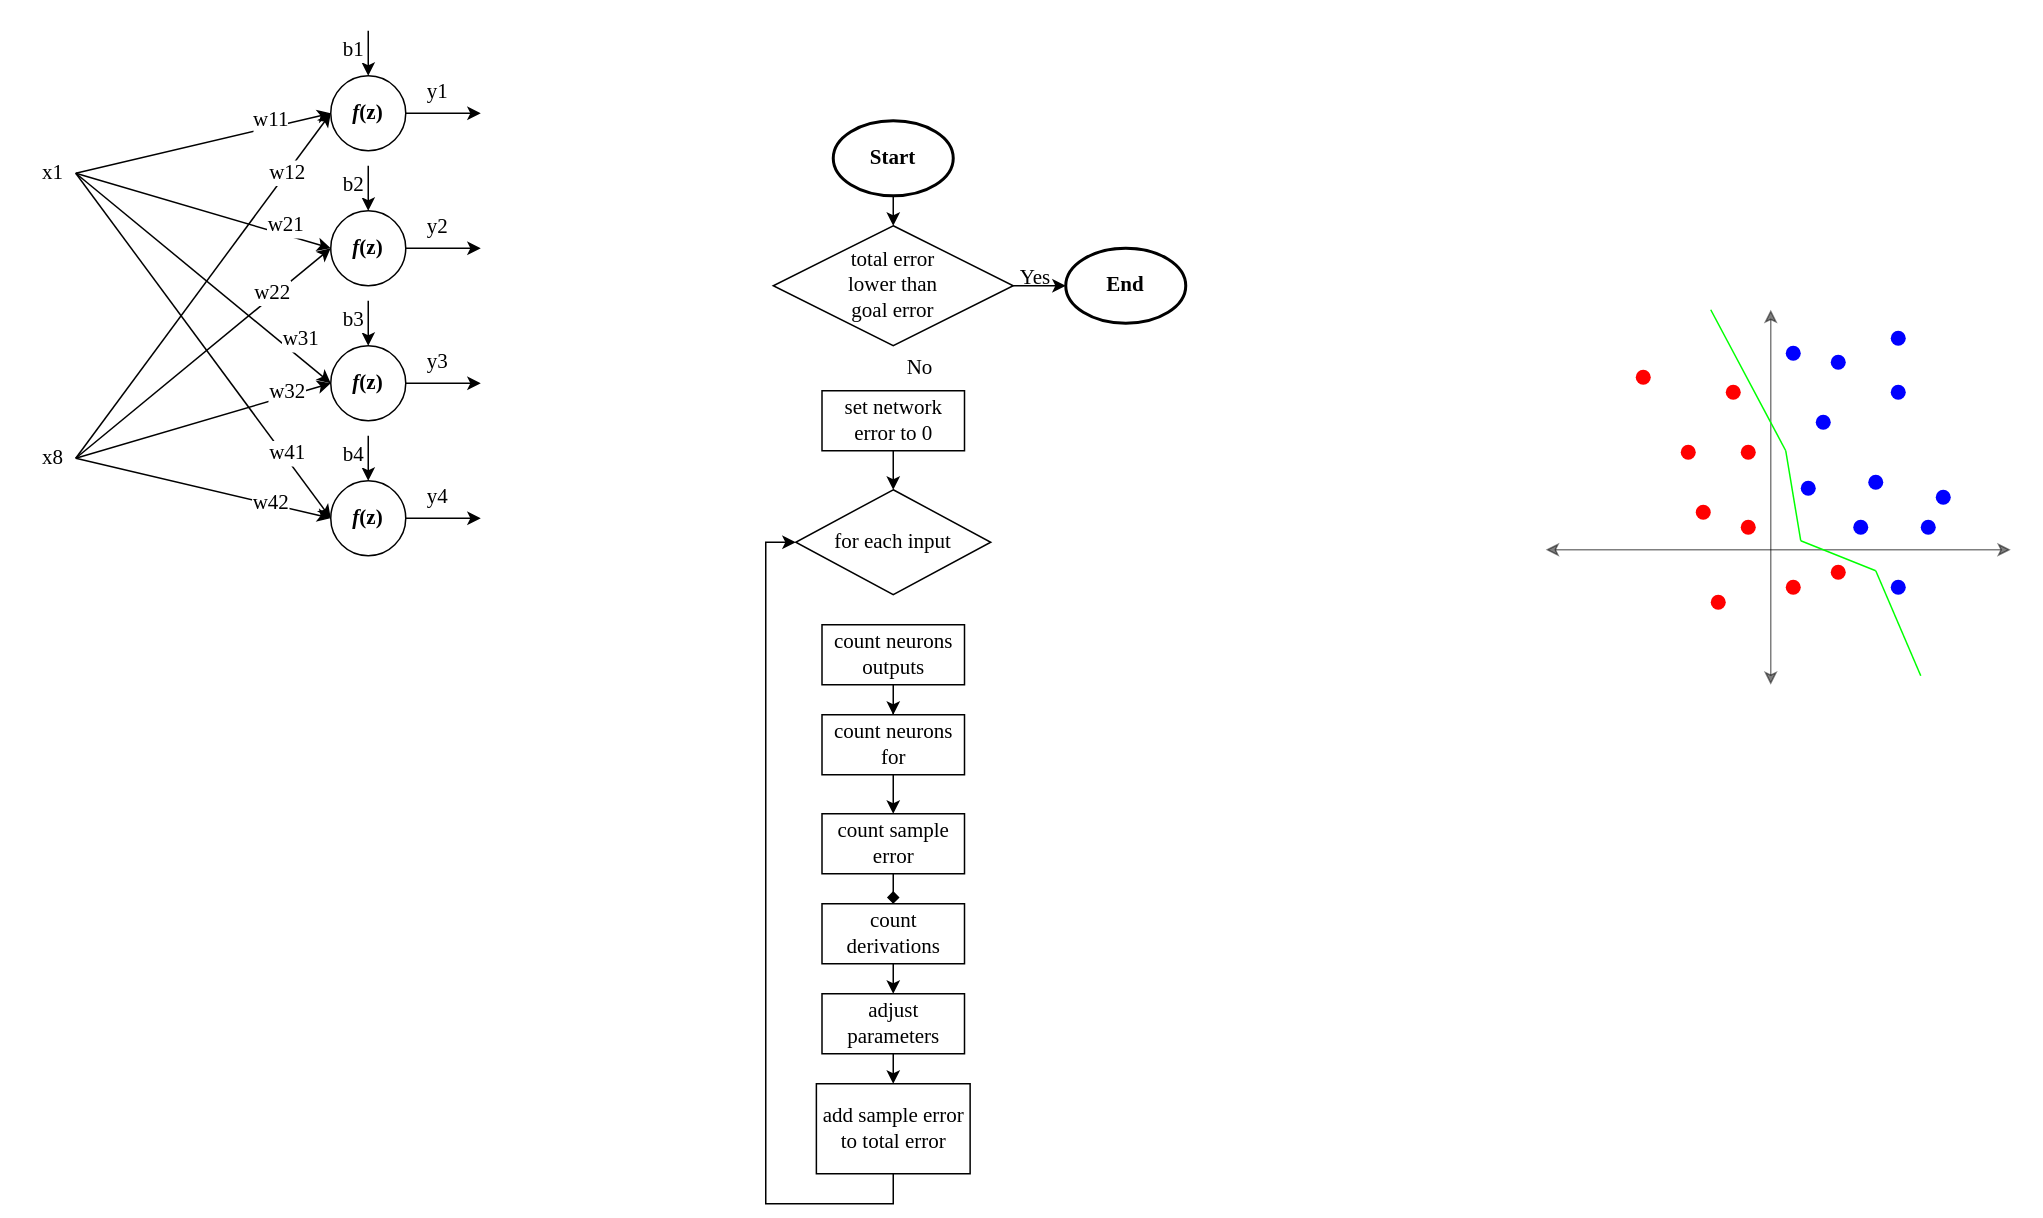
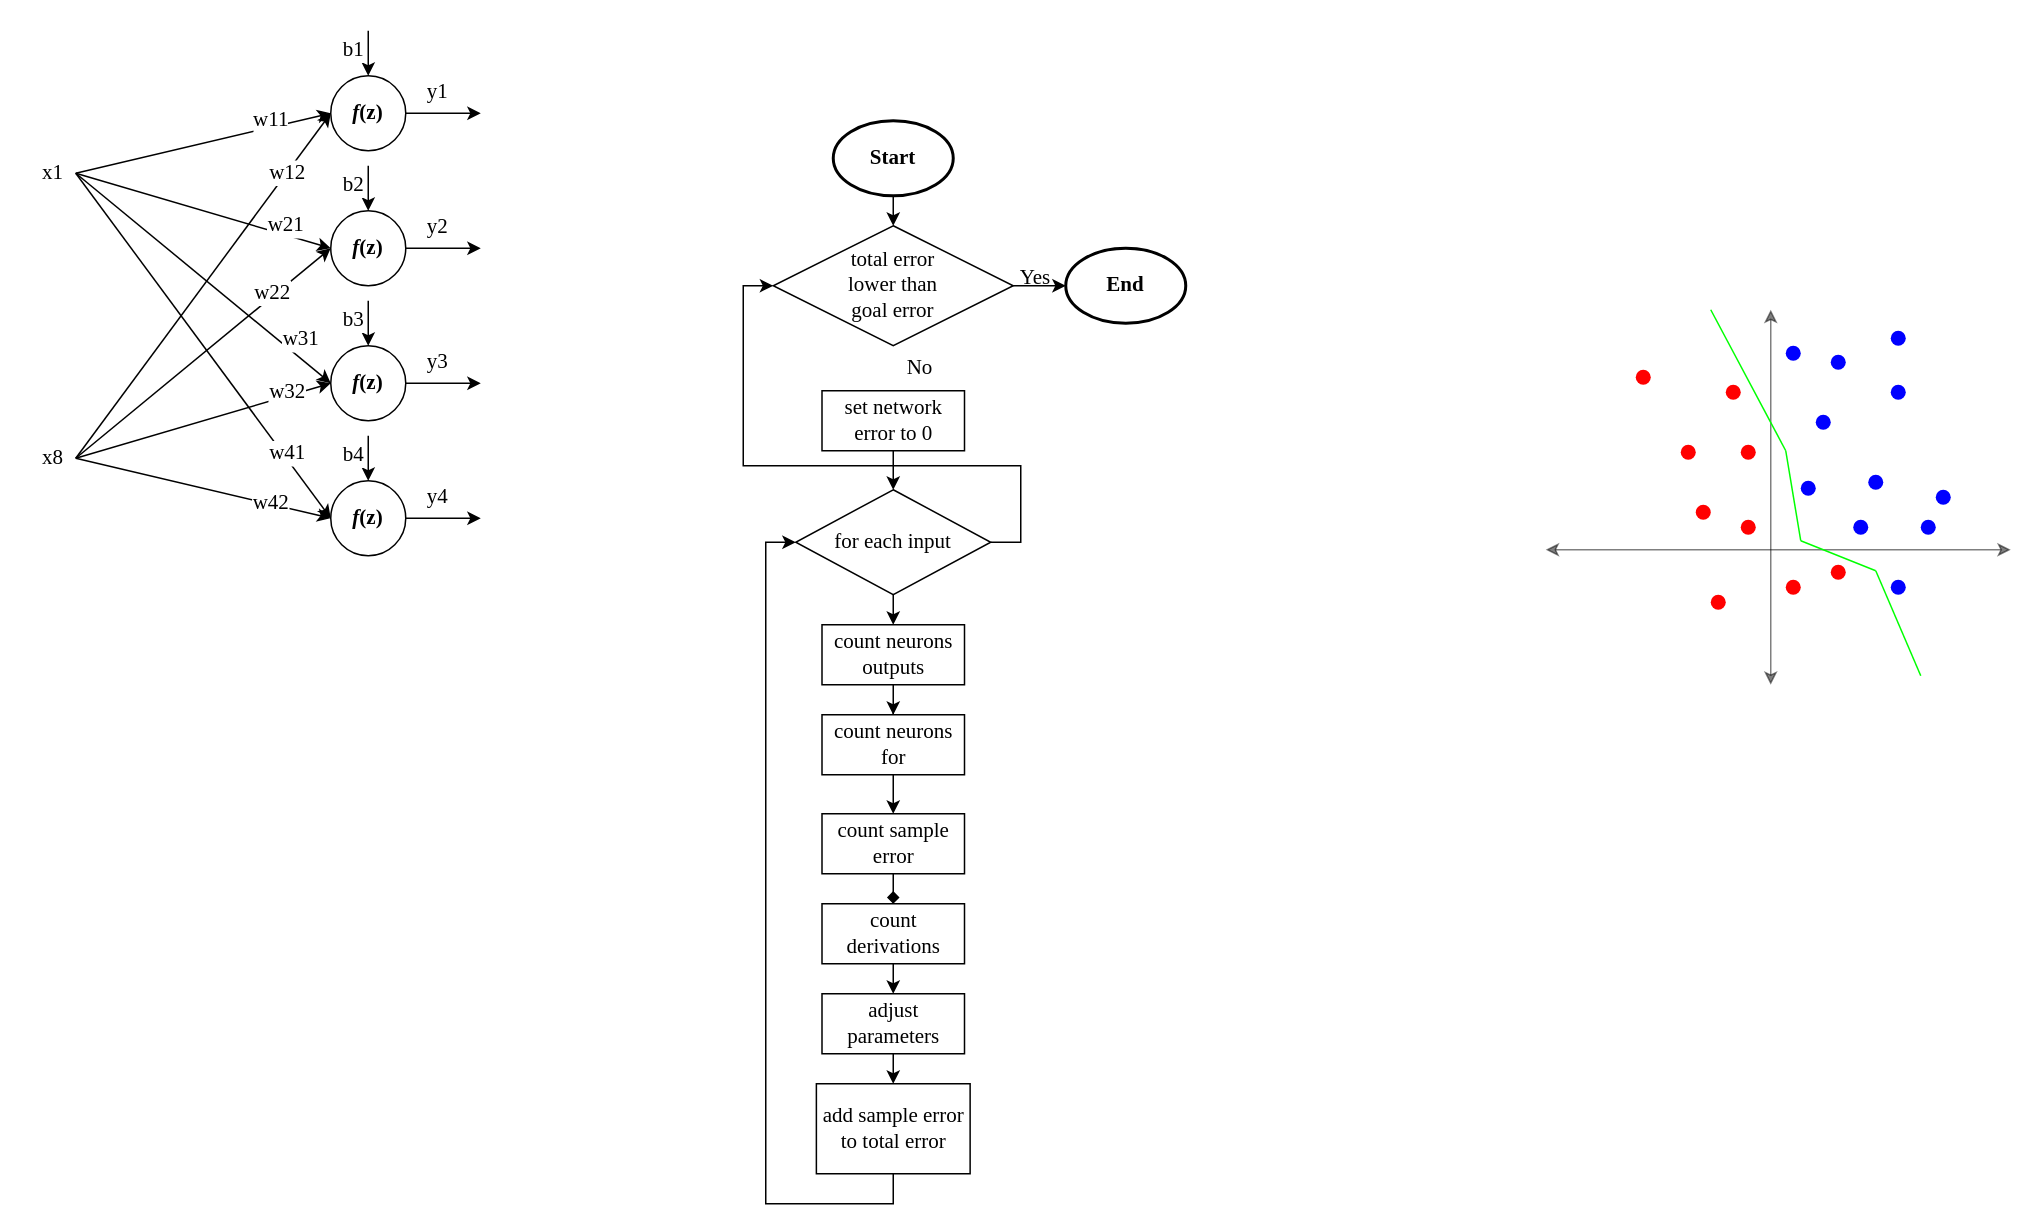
none -> (835, 466)
none -> (893, 605)
